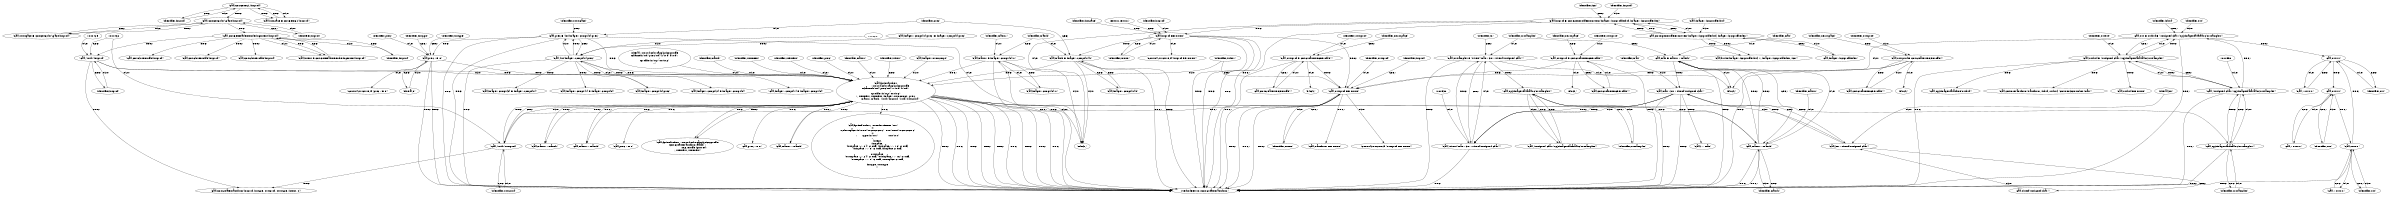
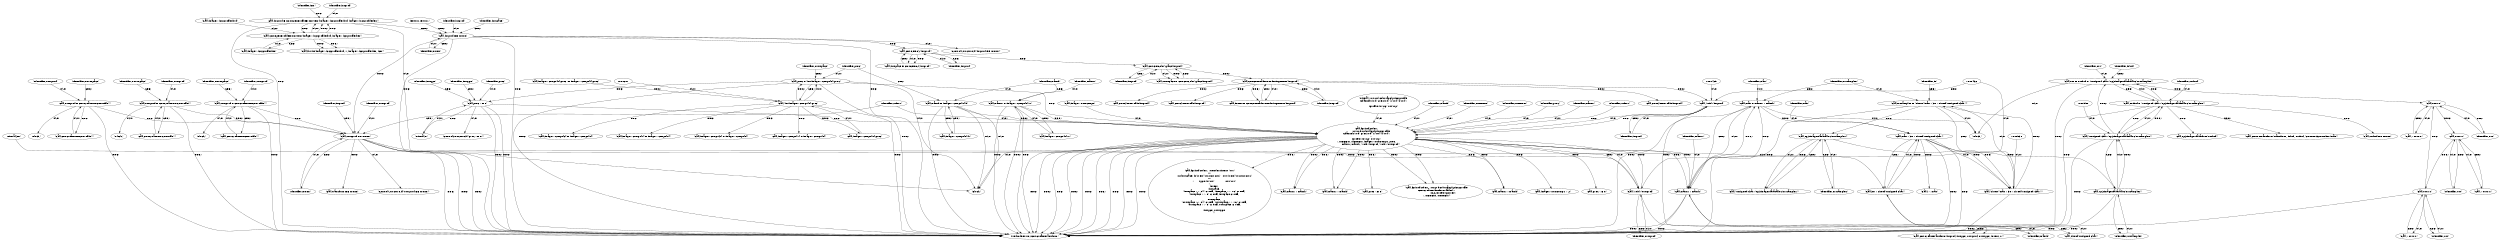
(1116, 44) -> (689, 38)
none -> (1553, 192)
